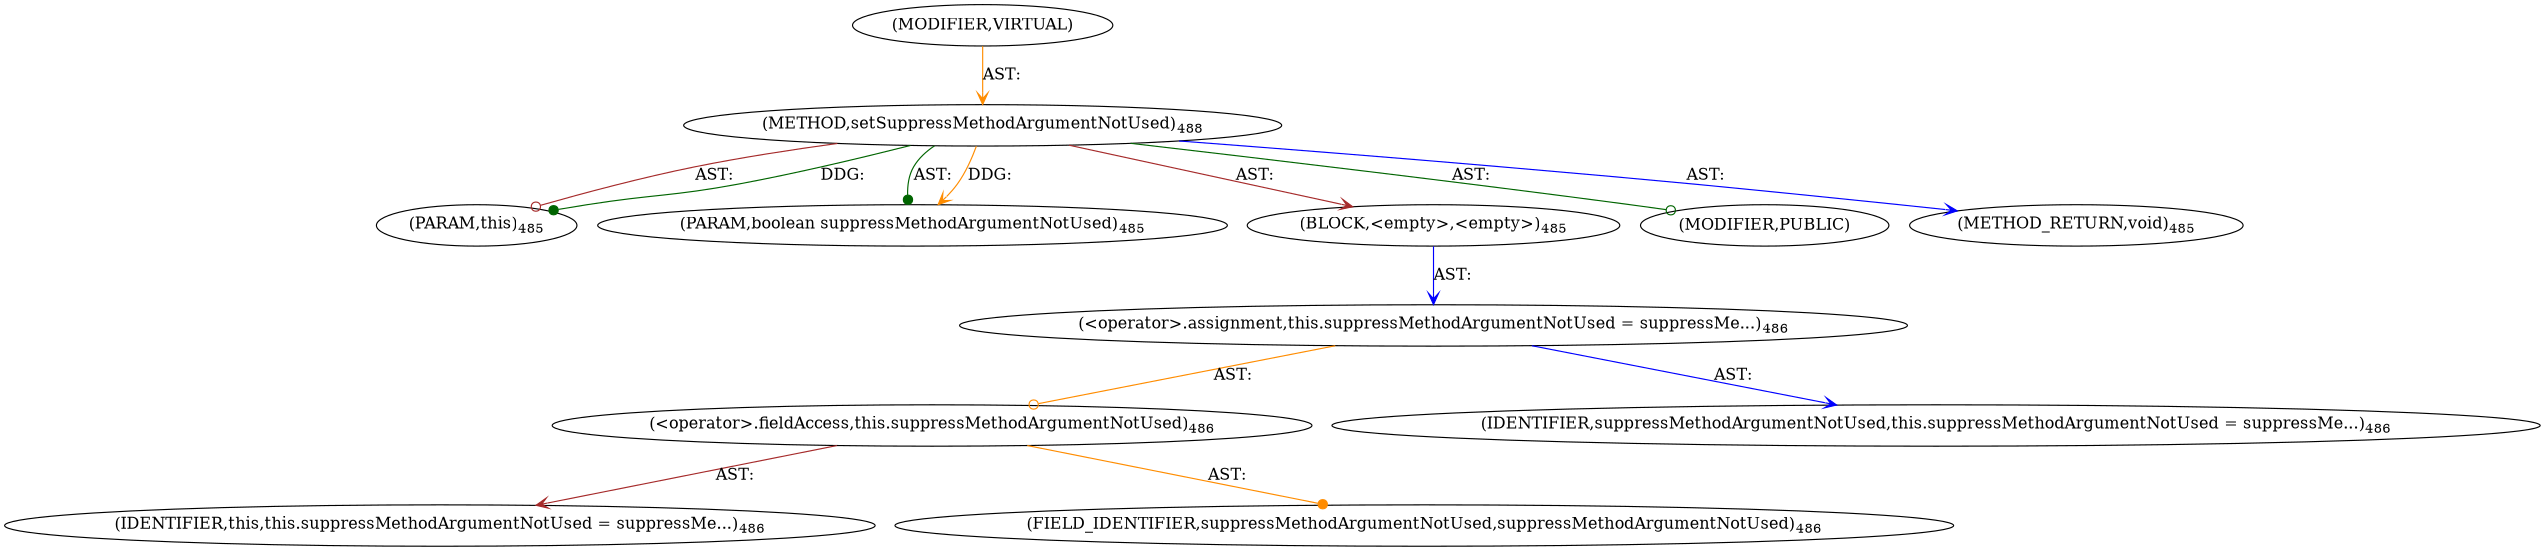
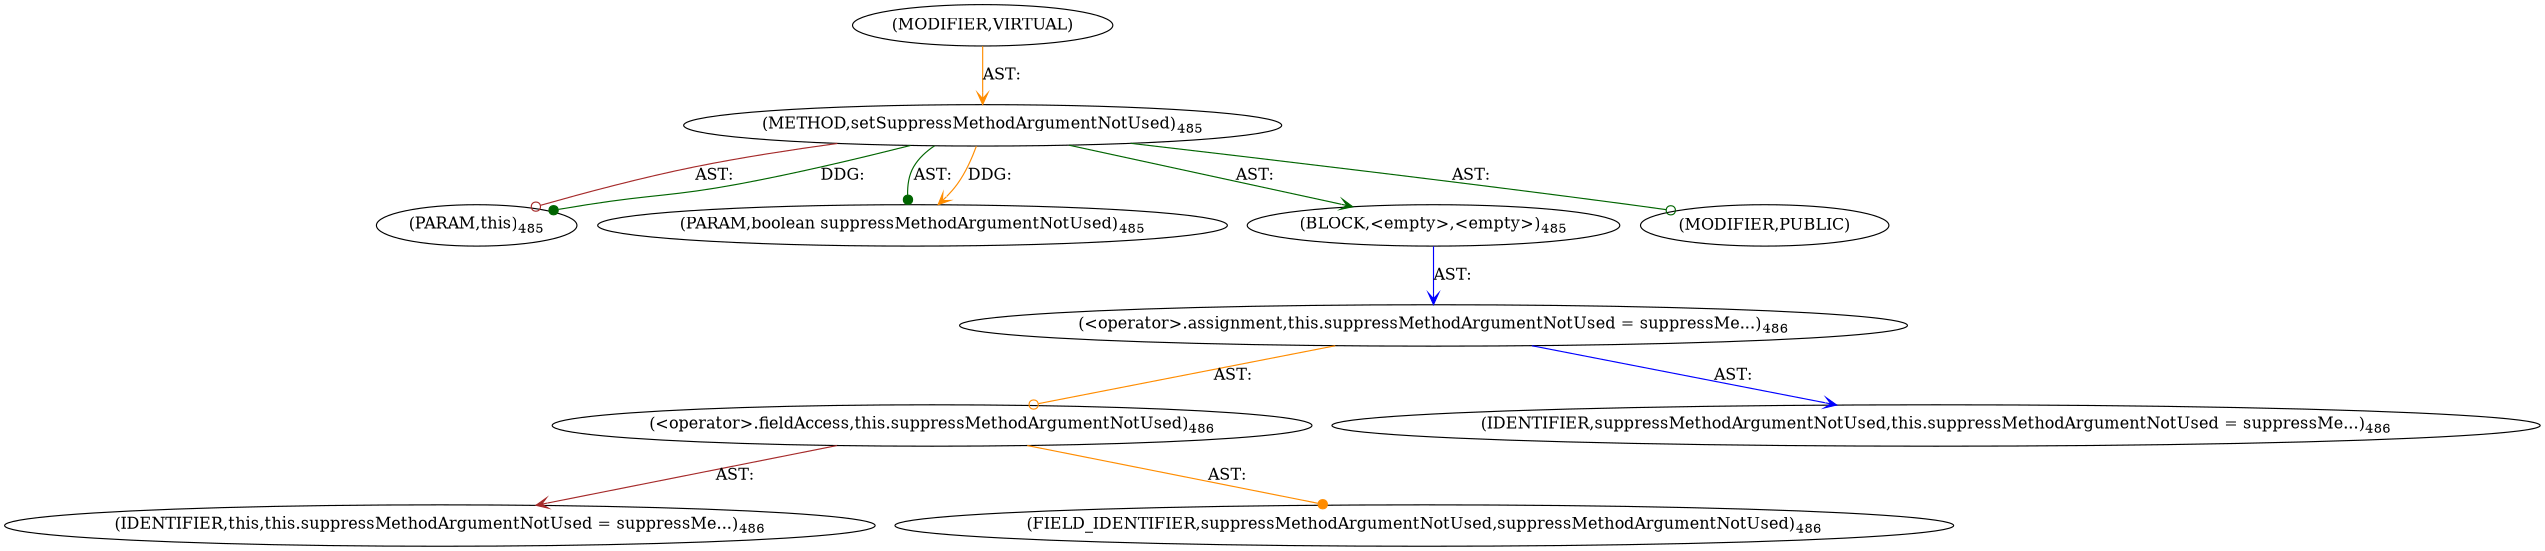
(1190, 124) -> (1190, 124)
(1205, 175) -> (1205, 175)
(2076, 225) -> none
